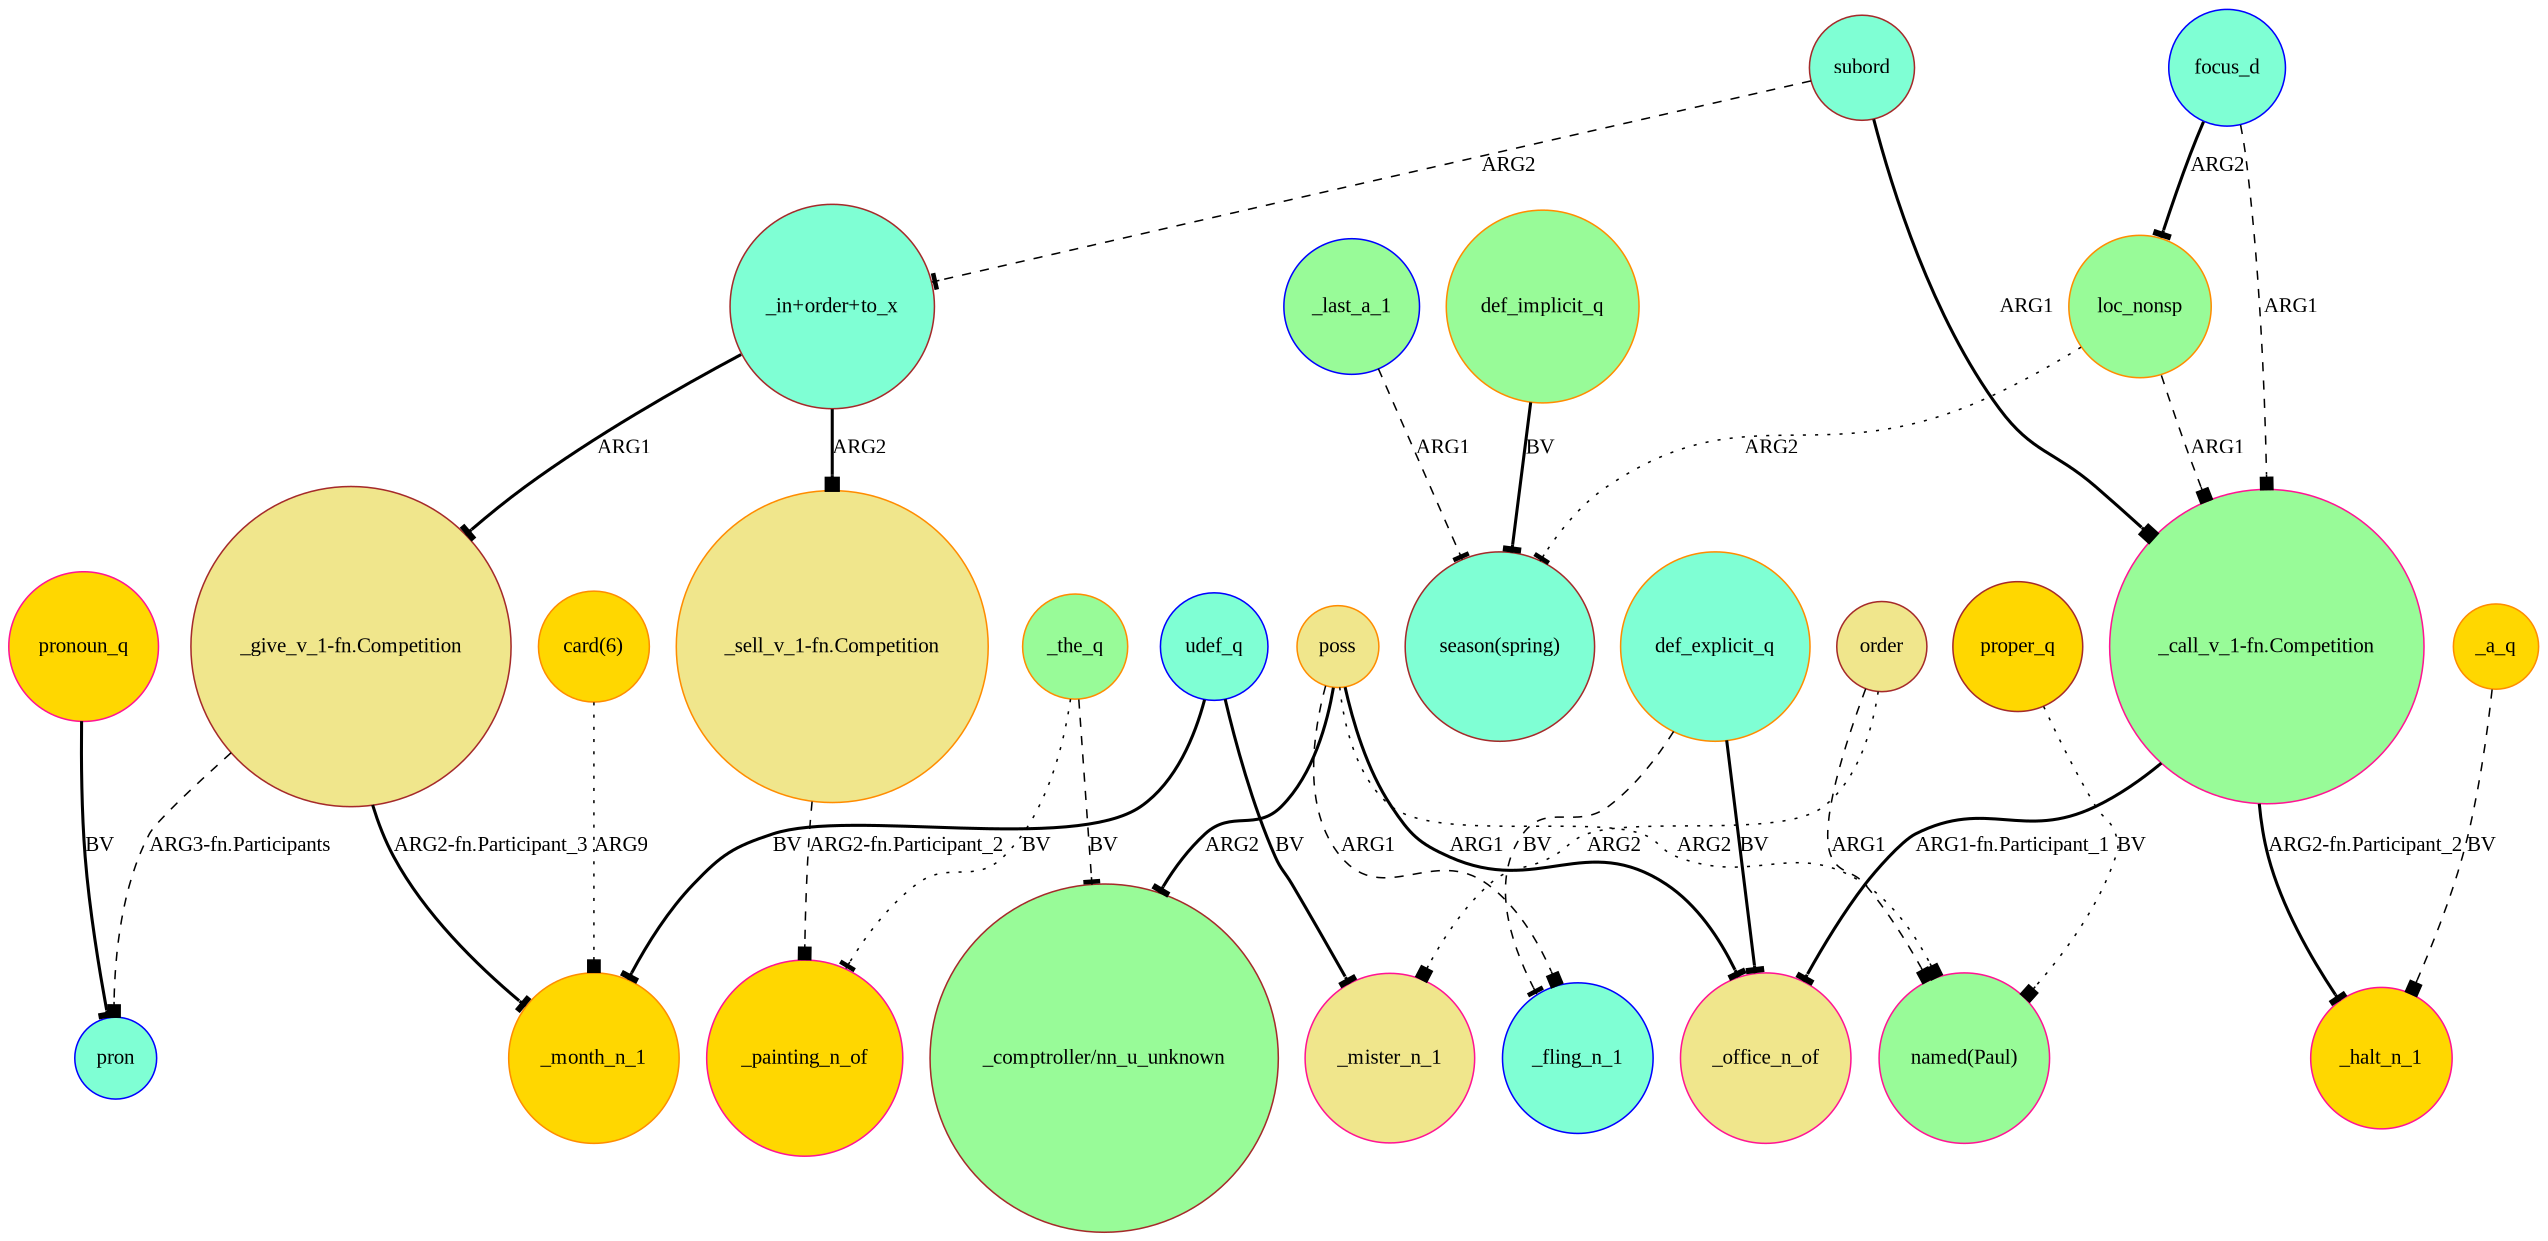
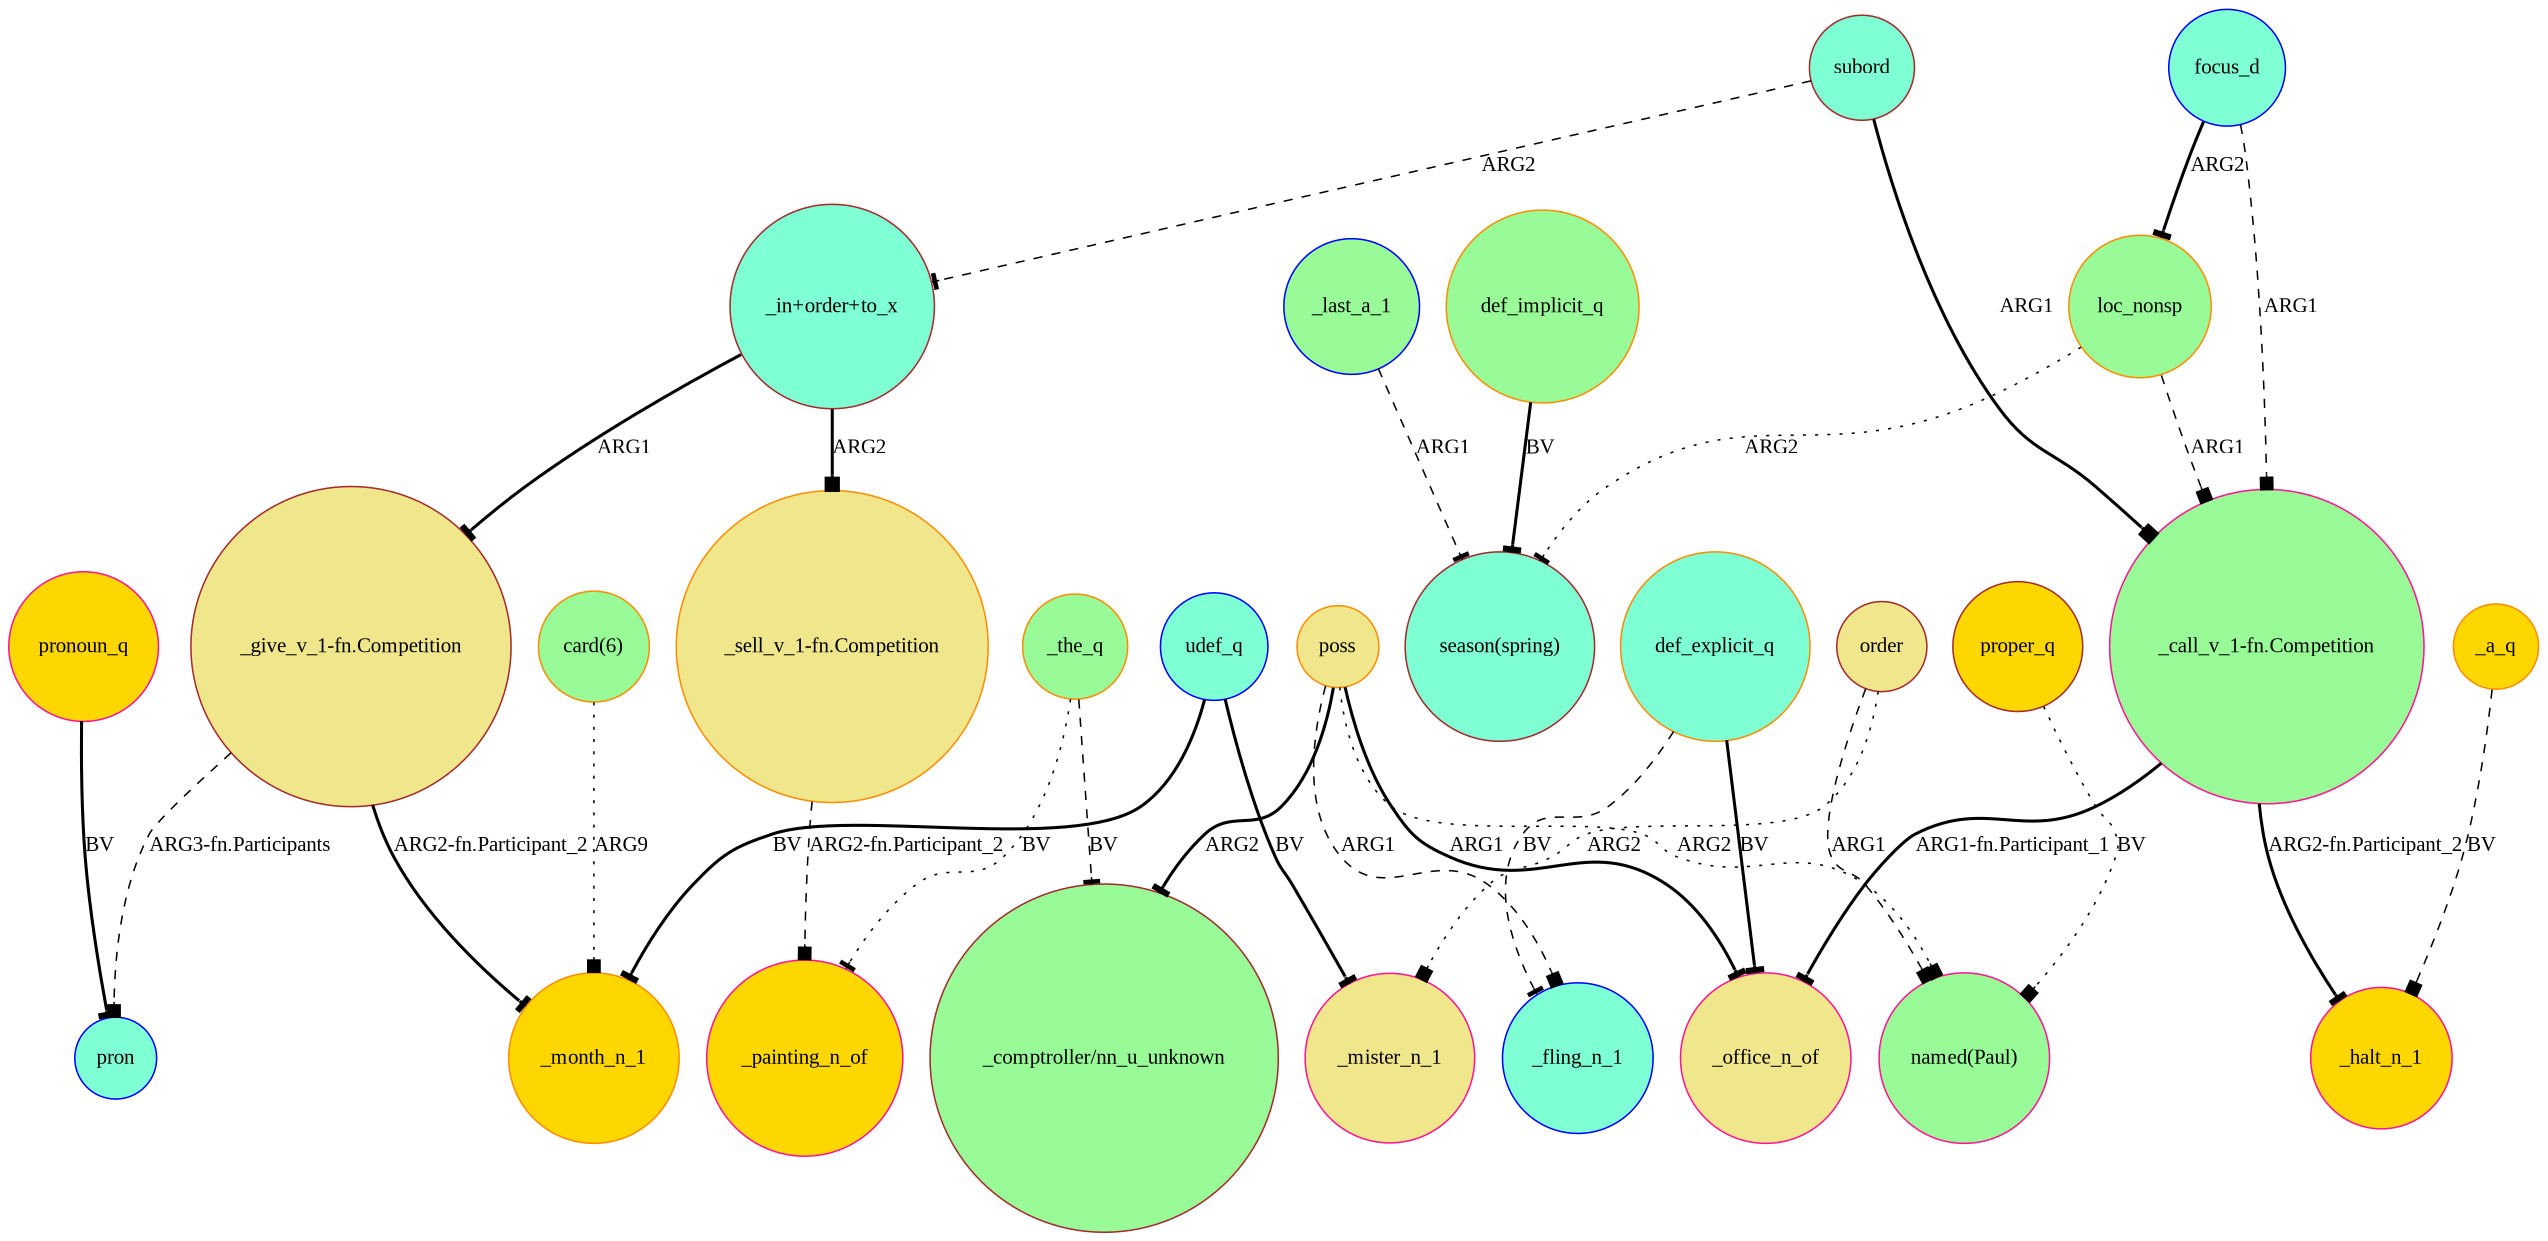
(594, 647) -> (594, 647)
(491, 845) -> (491, 845)
